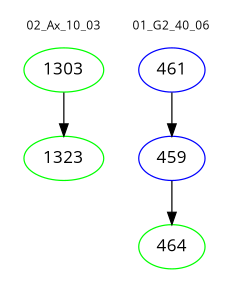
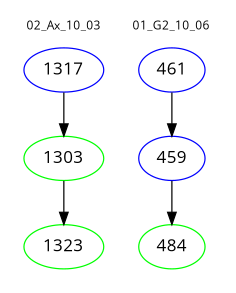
(172, 26) -> (172, 26)
none -> (64, 70)
(172, 247) -> (172, 247)
